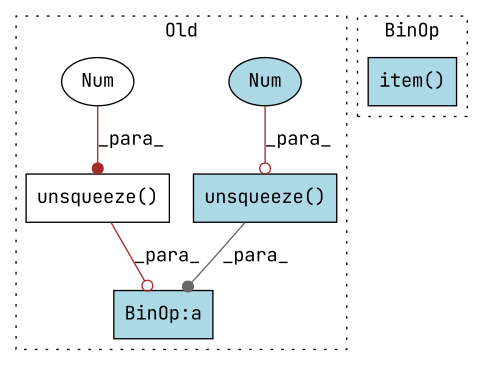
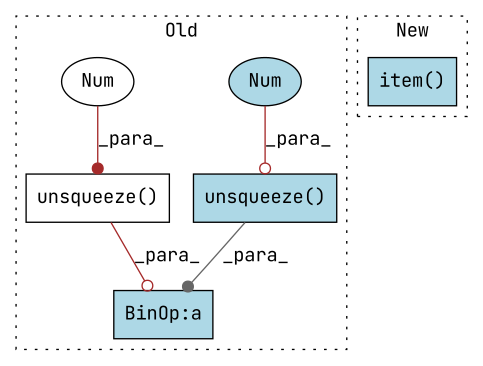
(412, 31) -> (412, 31)
